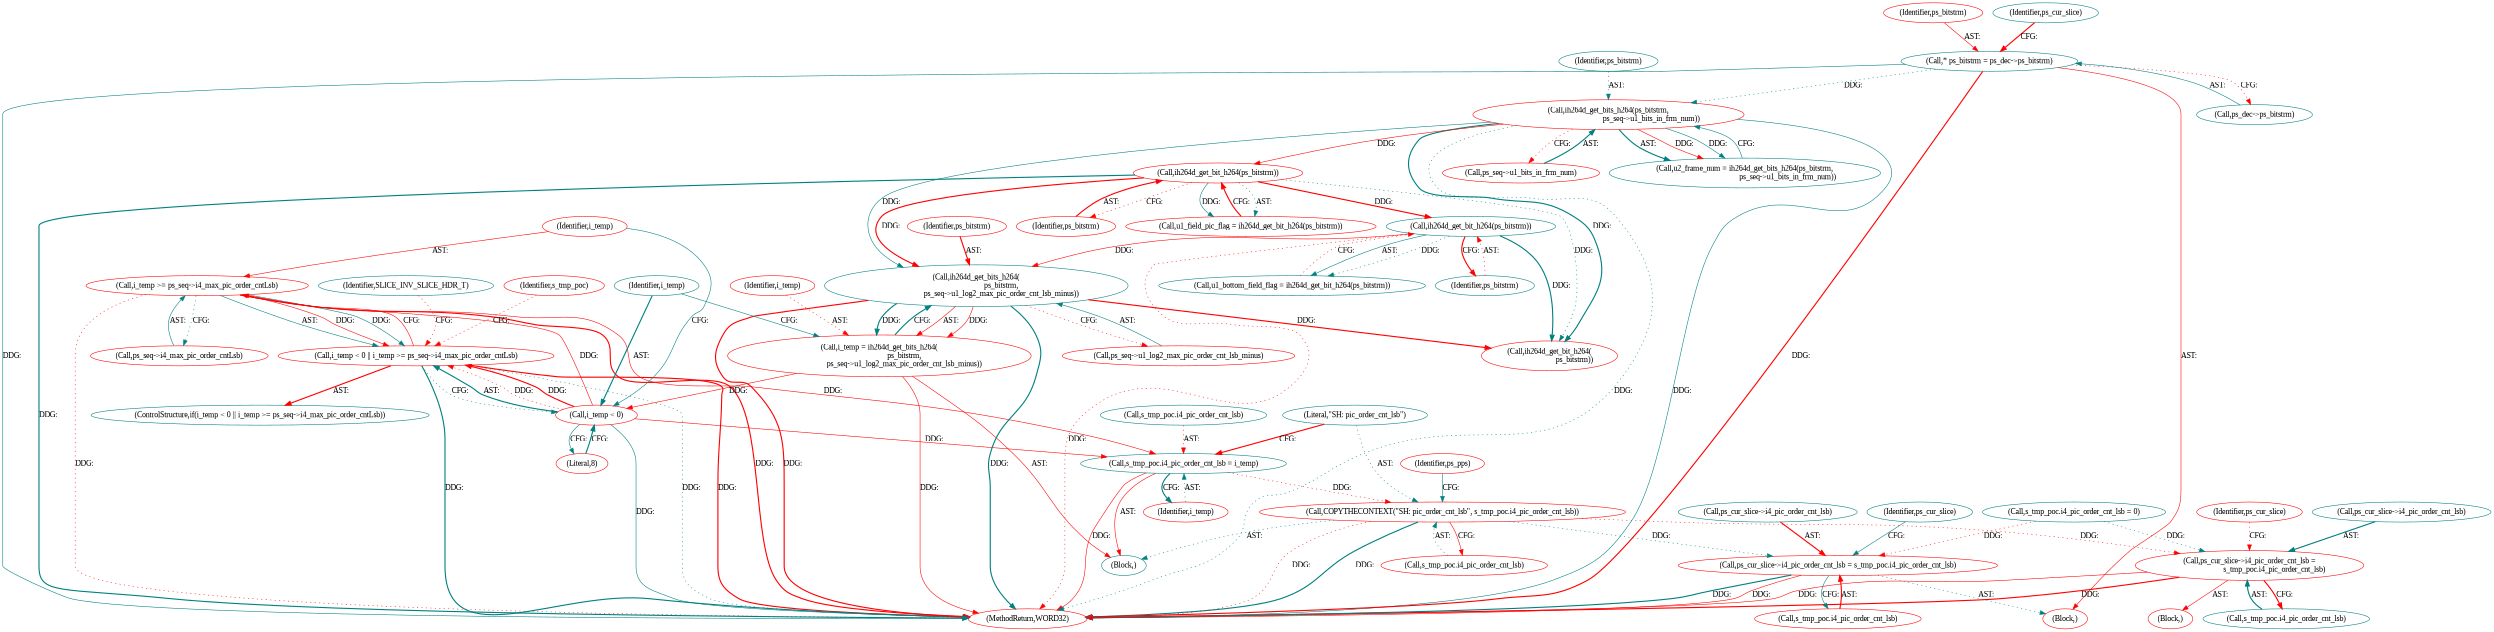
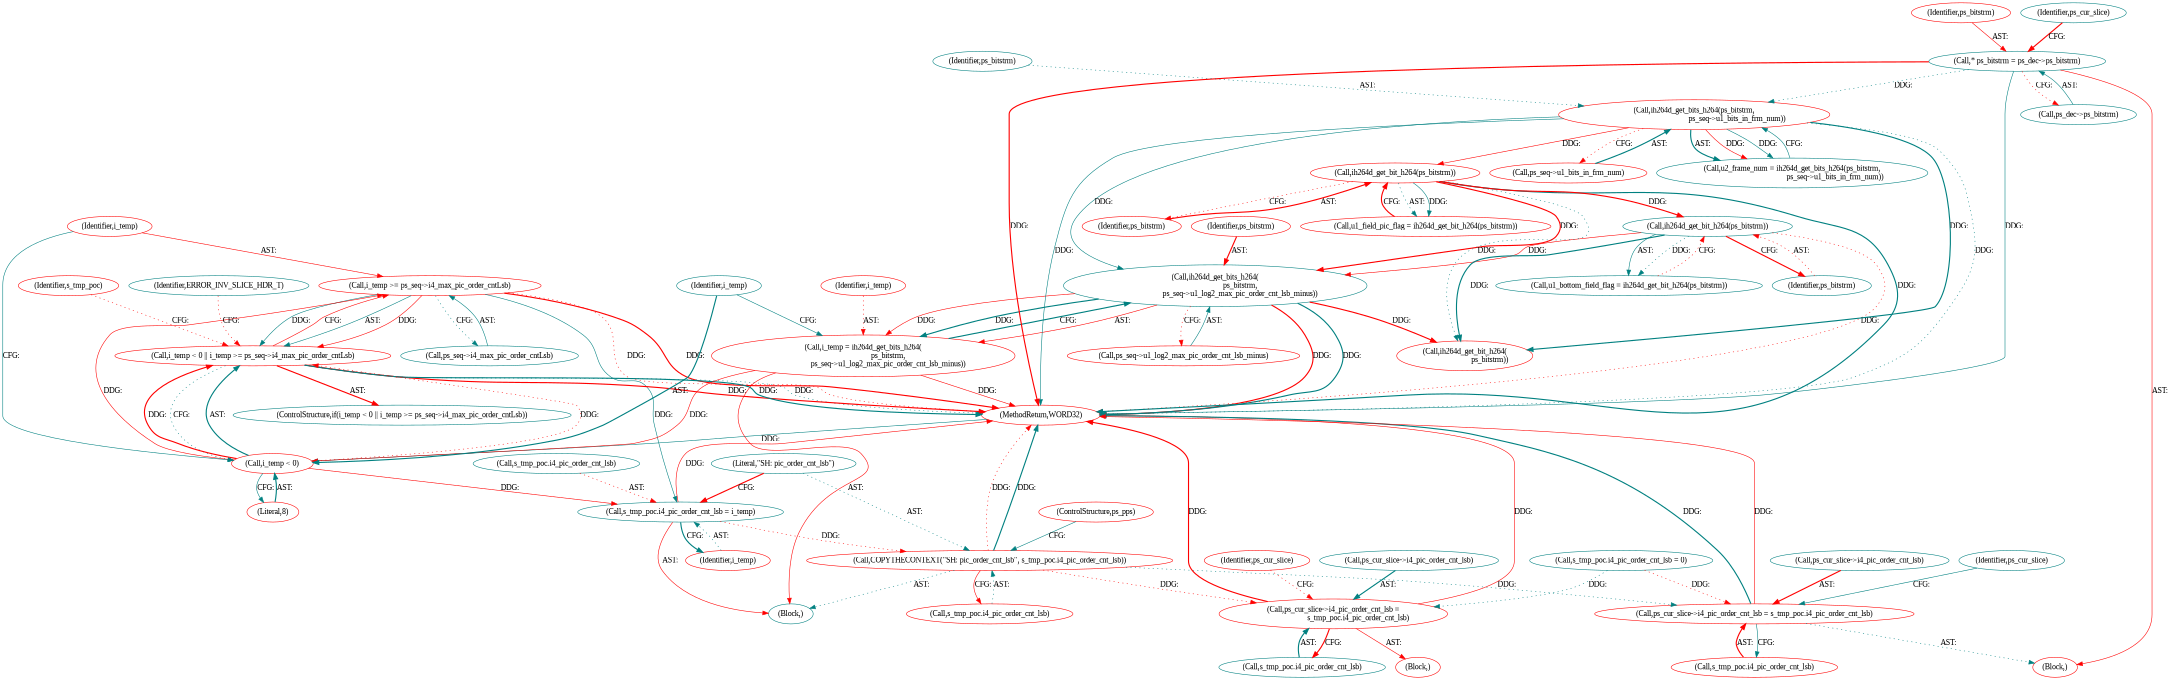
(406, 286) -> (219, 286)
(179, 356) -> (490, 356)
(681, 385) -> (603, 370)
(601, 439) -> (286, 488)
(1442, 464) -> (1096, 512)
(667, 596) -> (653, 443)
